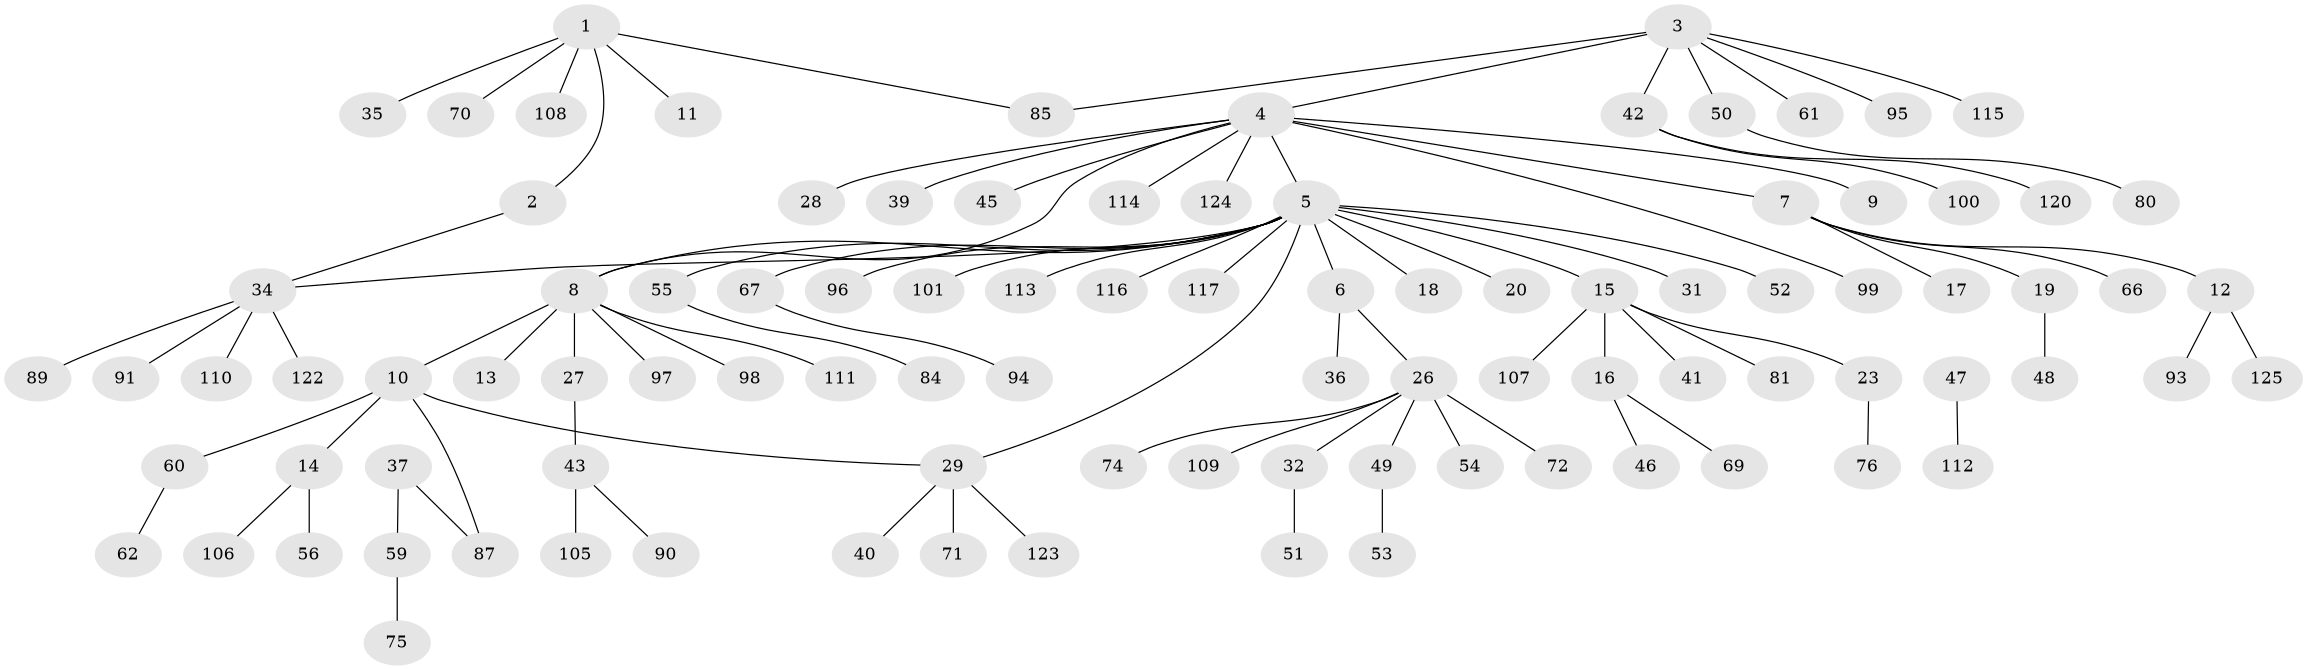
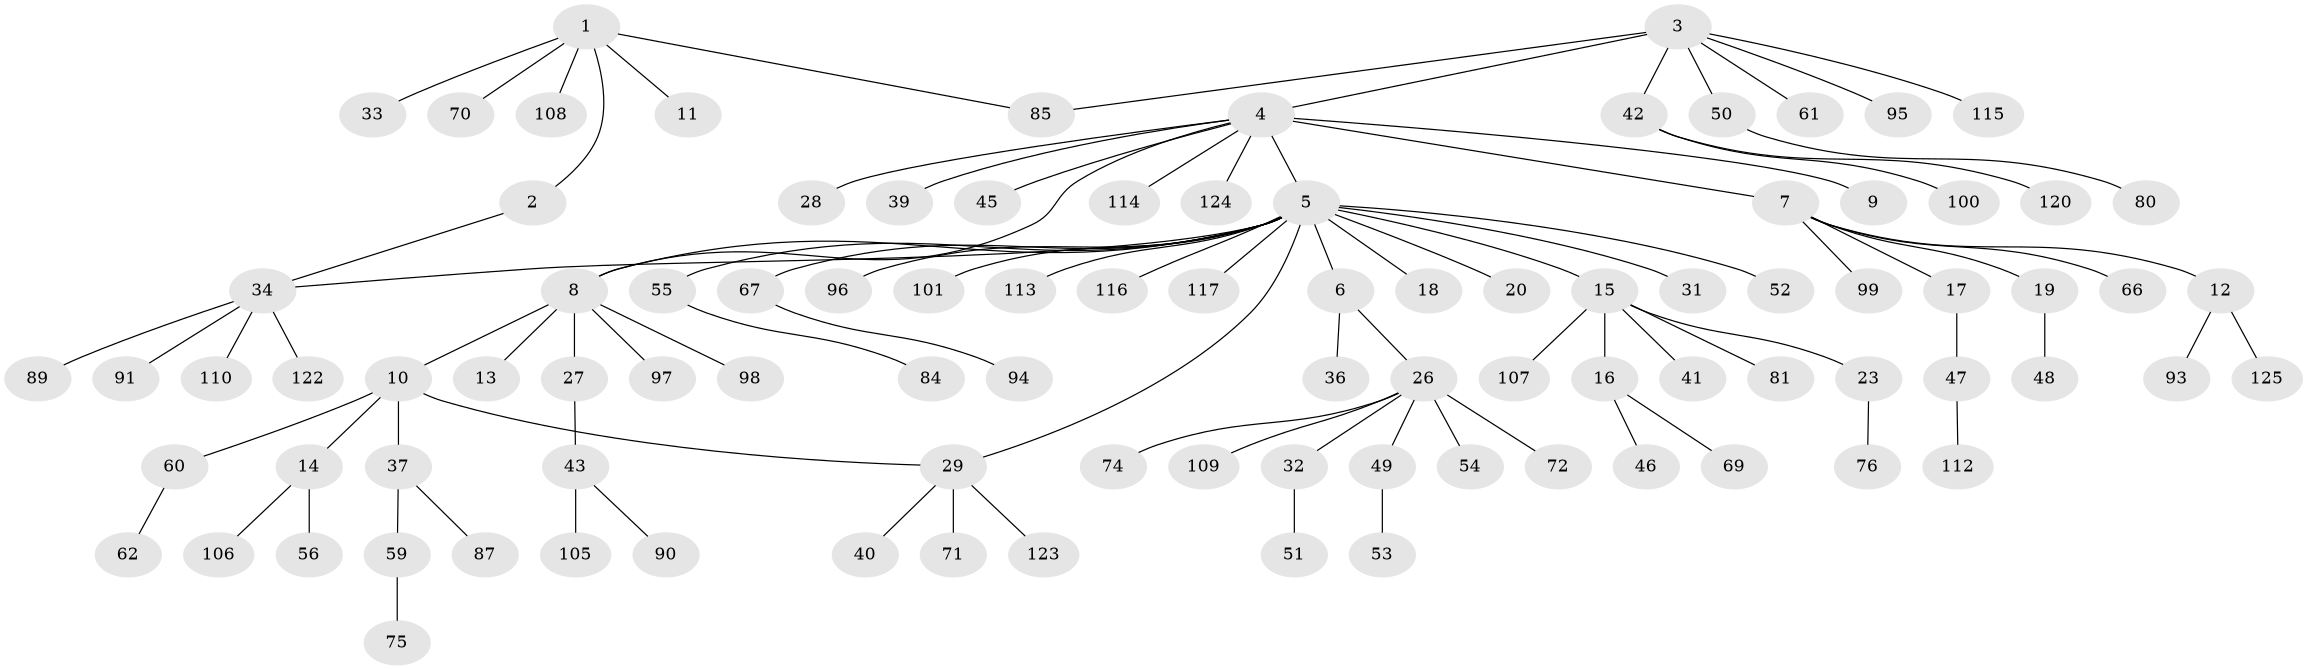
(373, 115) -> (373, 115)
(1571, 190) -> (1827, 247)
none -> (1957, 335)
(841, 379) -> none
(451, 463) -> (398, 423)
